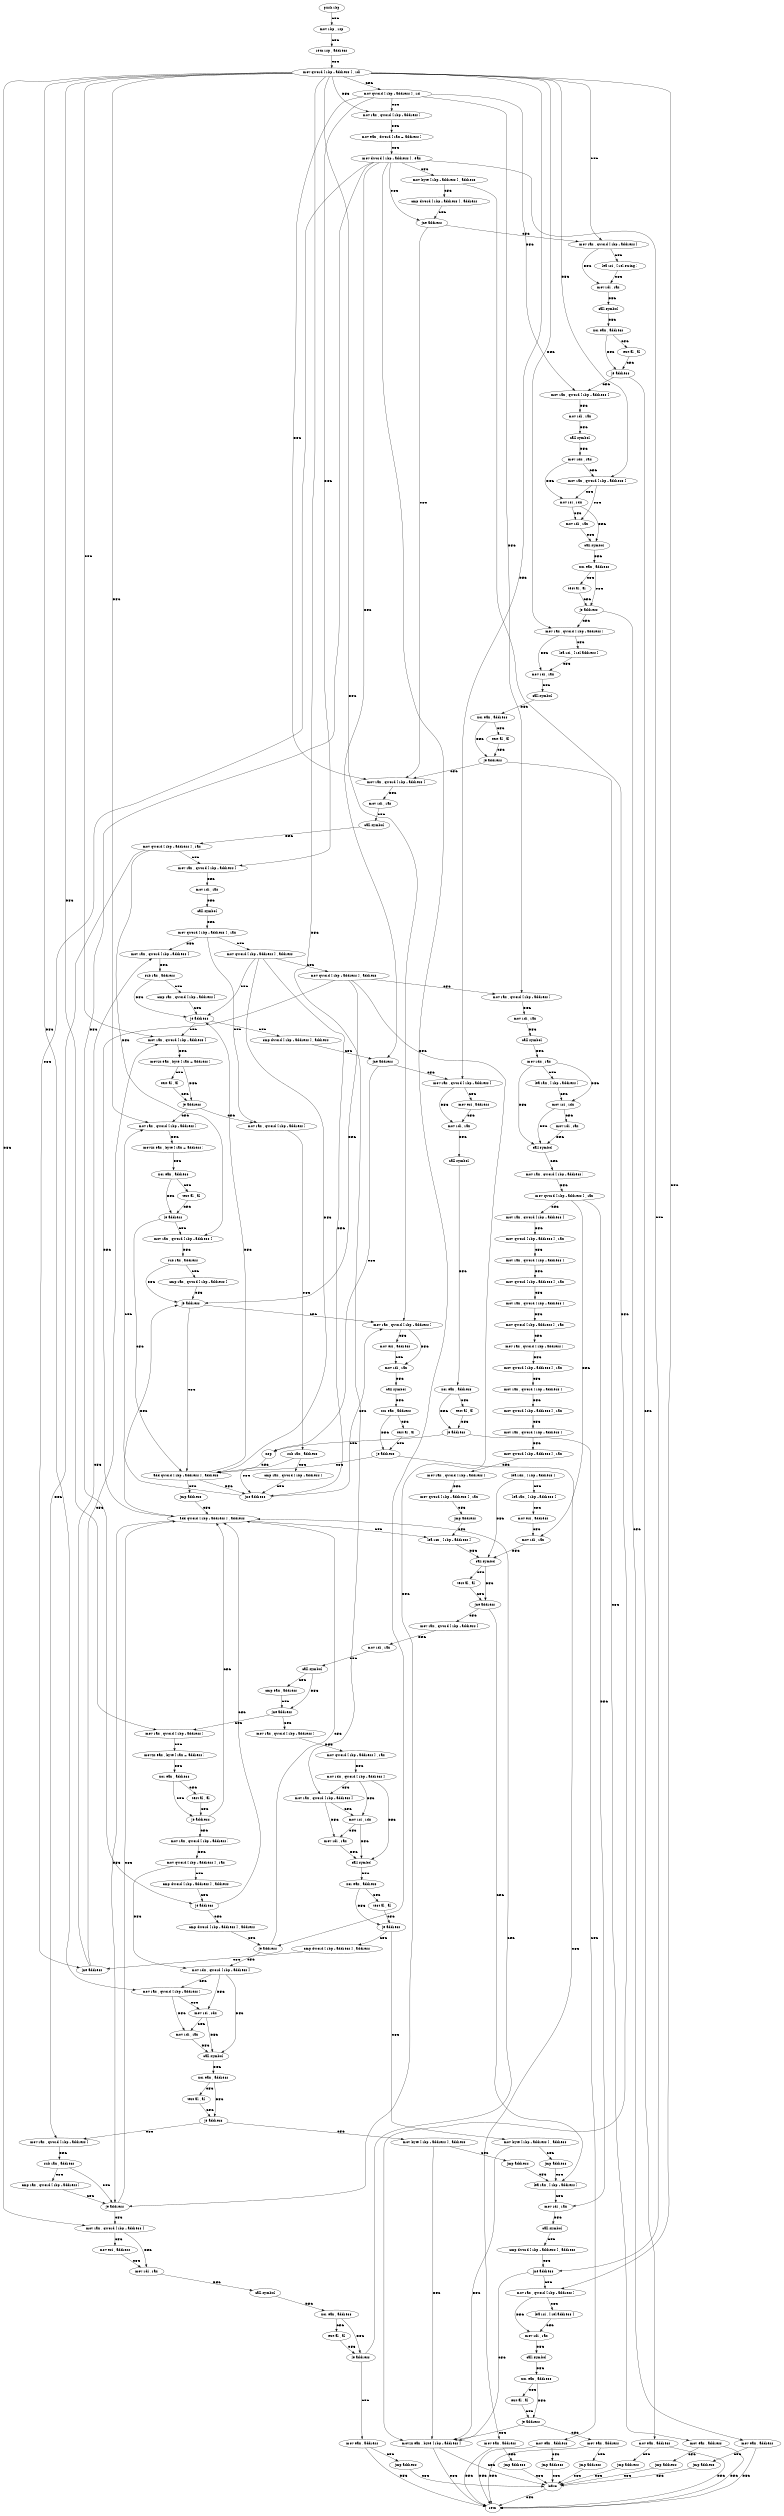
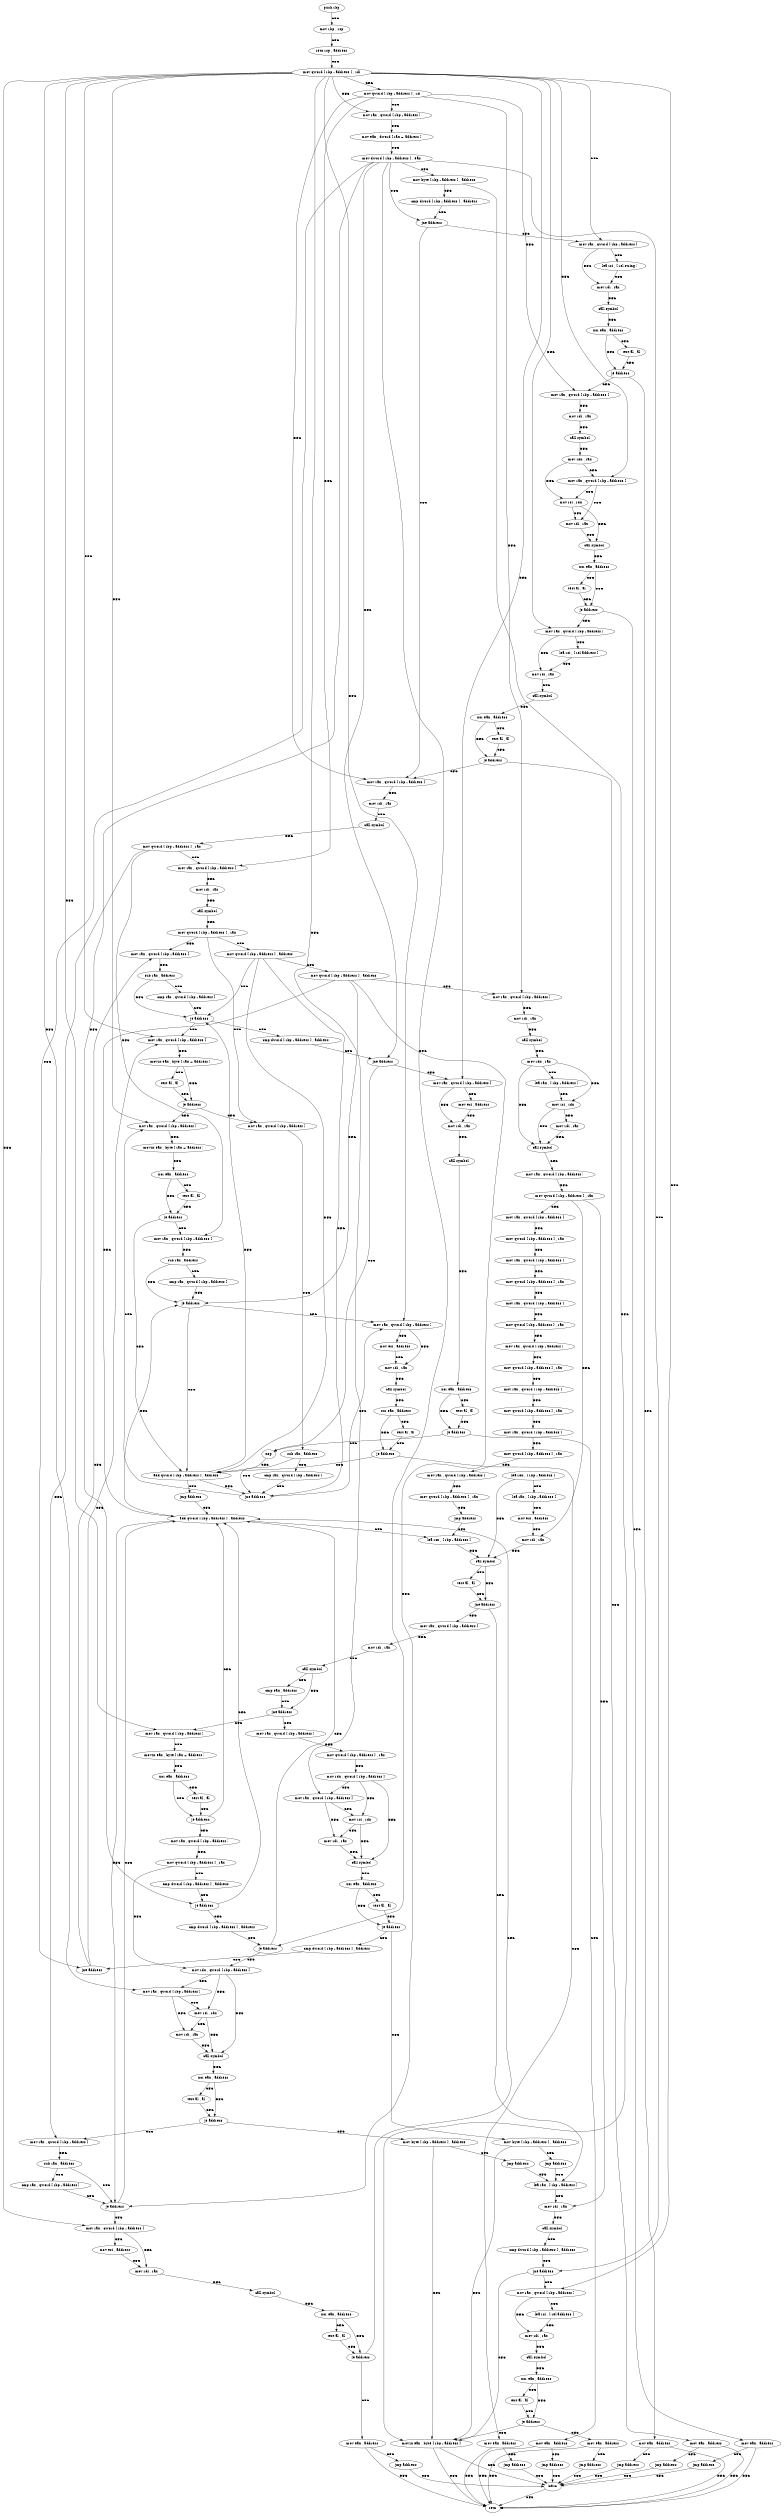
(396, 148) -> (396, 148)
